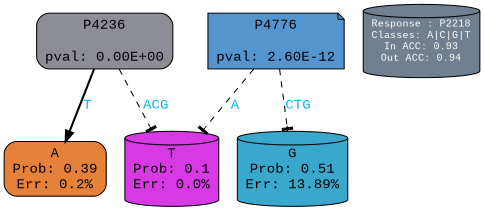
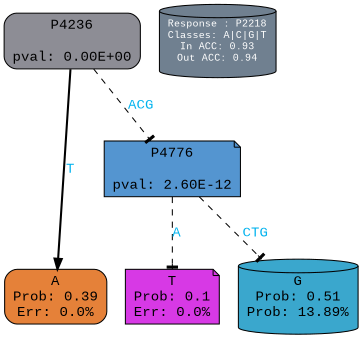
(134, 98) -> (121, 103)
(55, 169) -> (56, 297)
(172, 169) -> (172, 297)
(293, 169) -> (298, 297)
